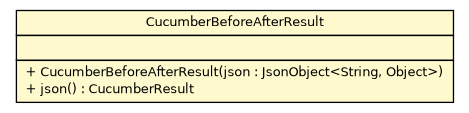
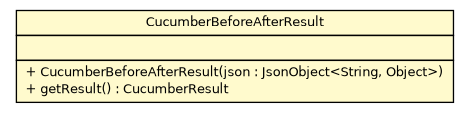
(110, 89) -> (127, 89)
